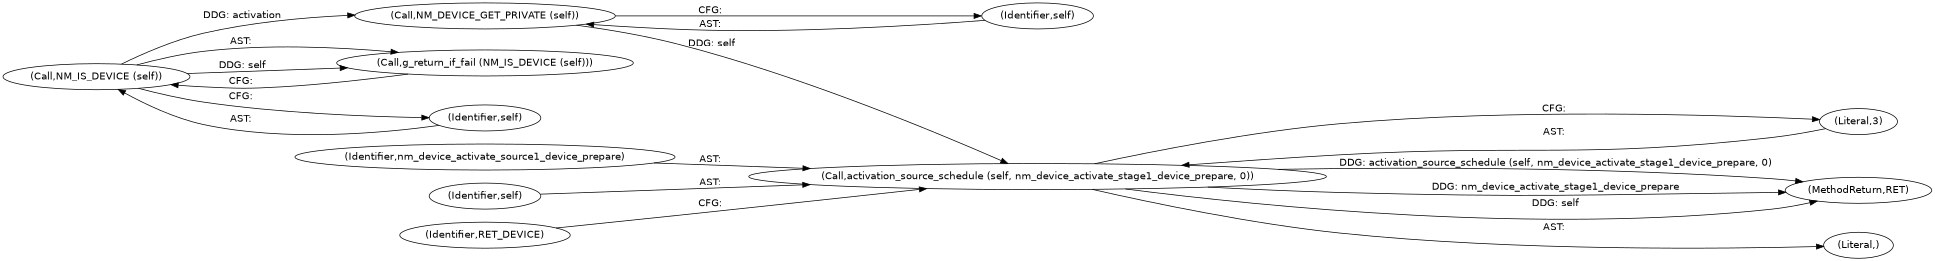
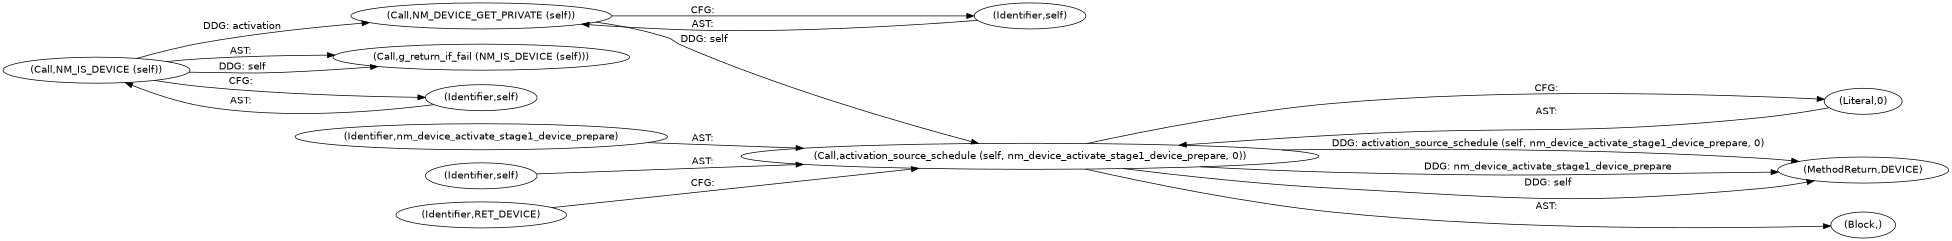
(293, 86) -> none
(1859, 122) -> (1863, 101)
(485, 157) -> (481, 137)
(1859, 190) -> (1863, 170)
(1859, 245) -> (1863, 225)
